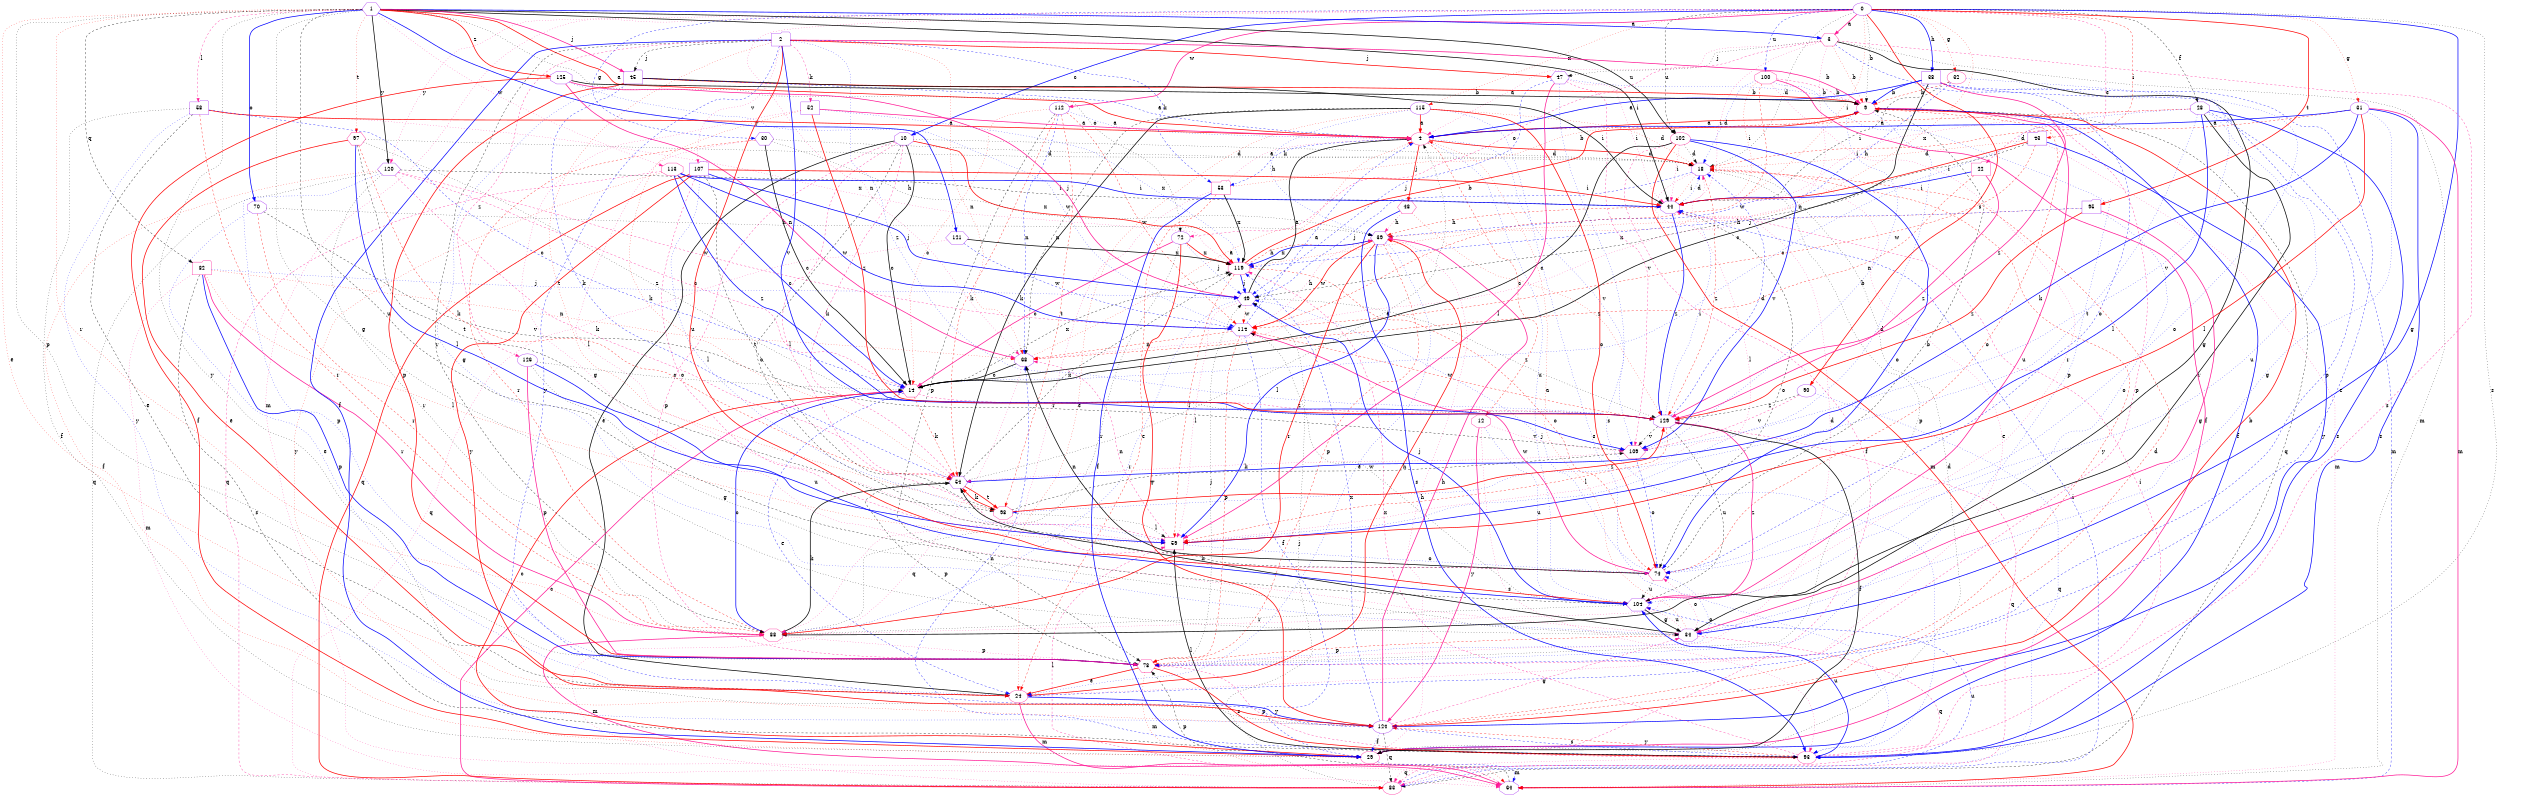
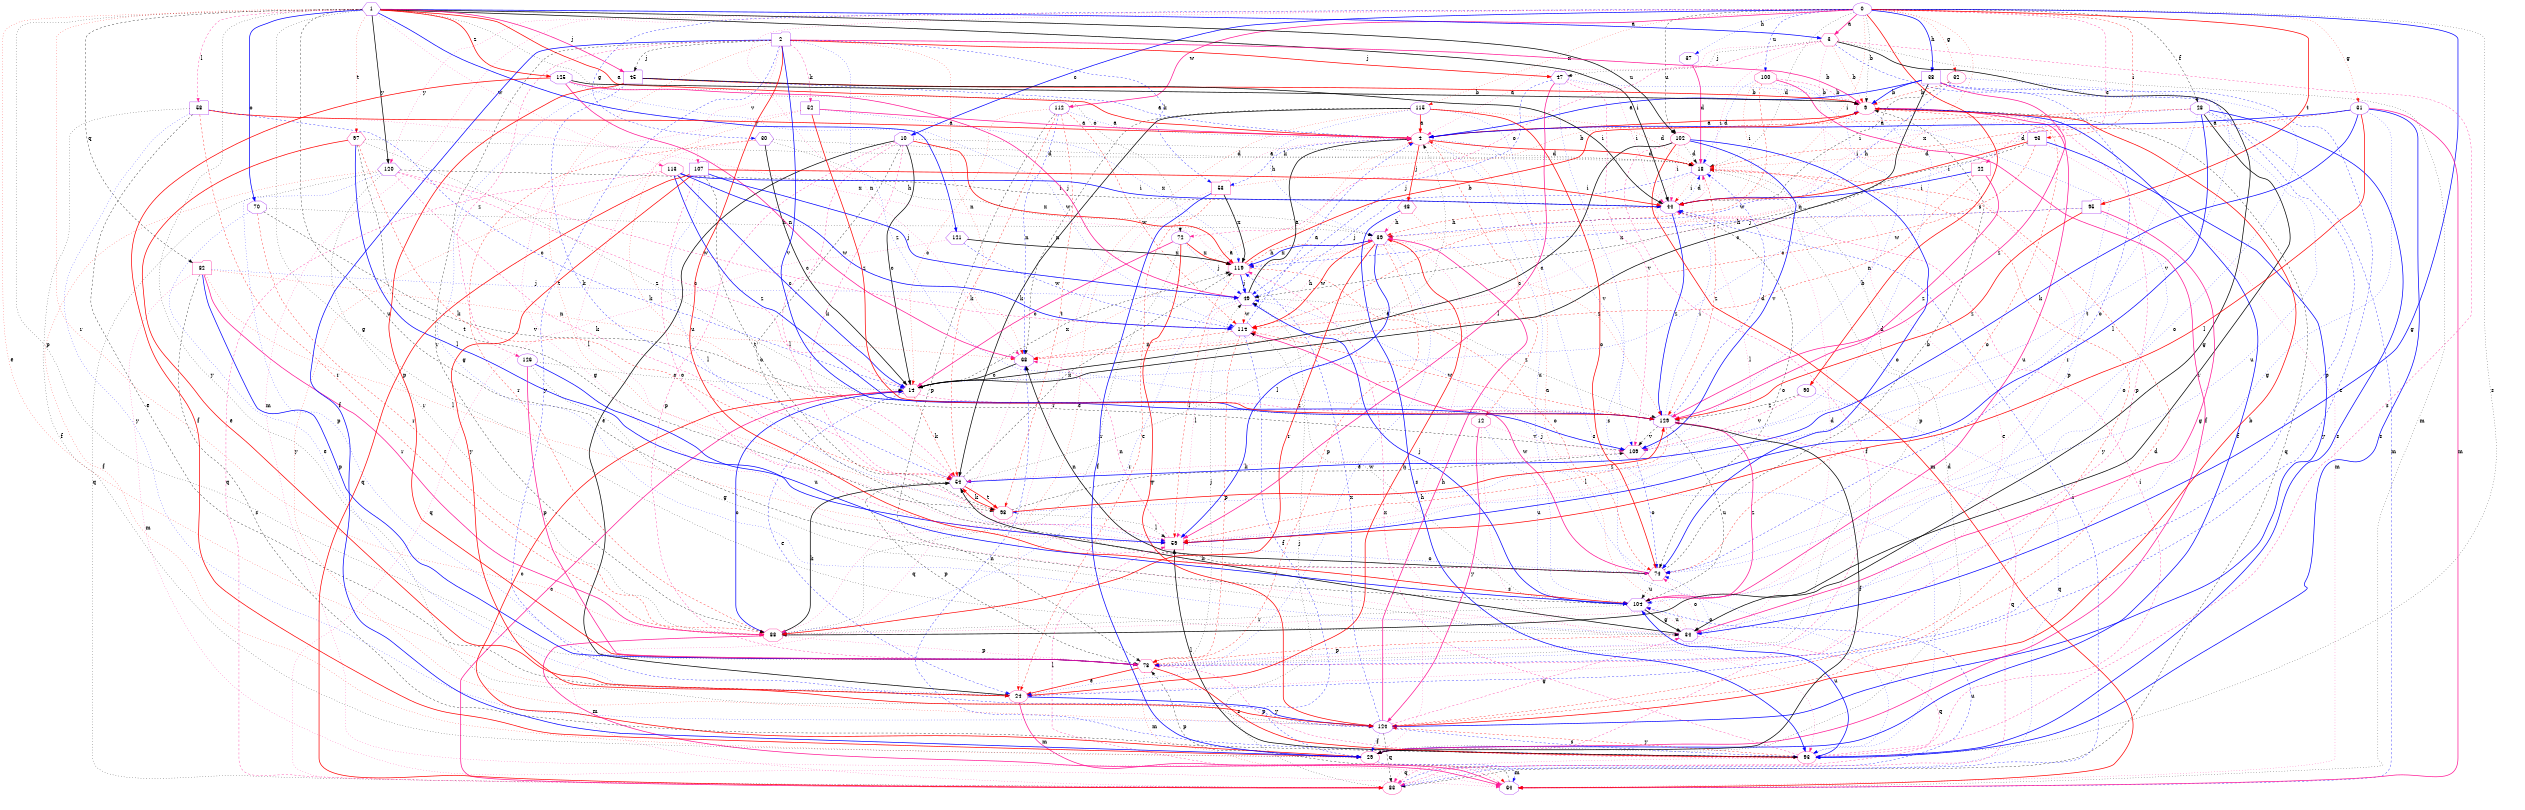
none -> (1689, 59)
